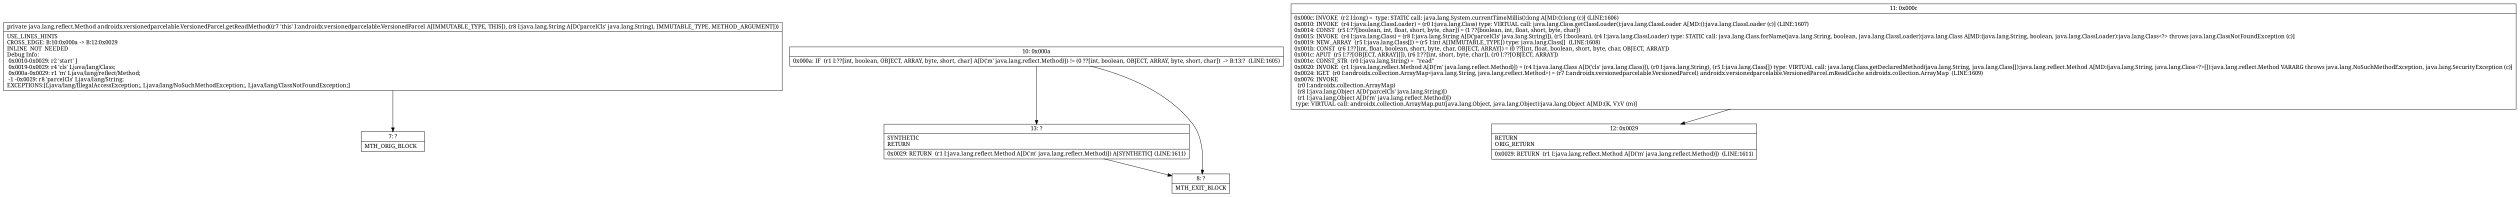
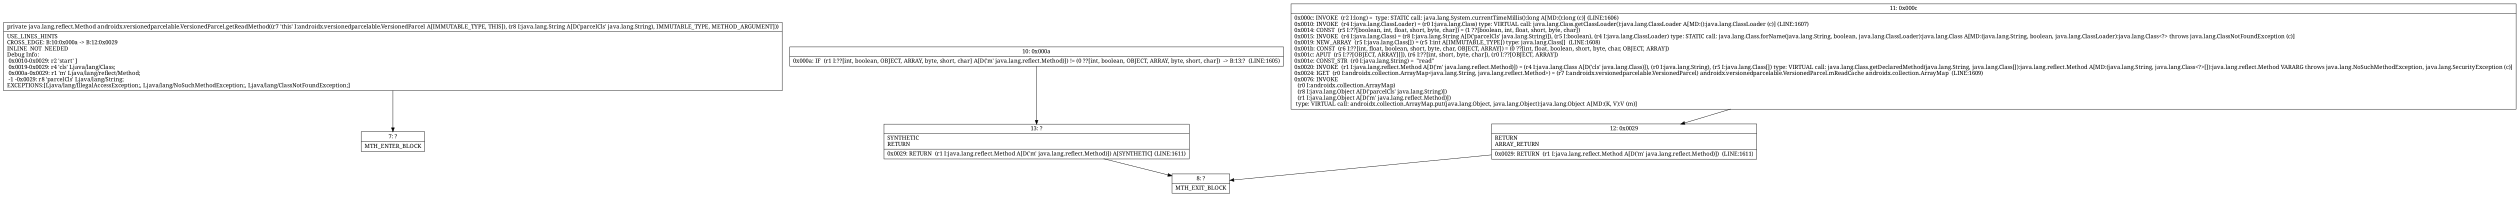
(1167, 99) -> (1363, 167)
(1515, 144) -> (1517, 144)
(391, 146) -> (393, 146)
